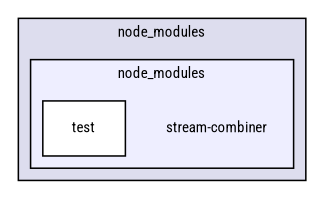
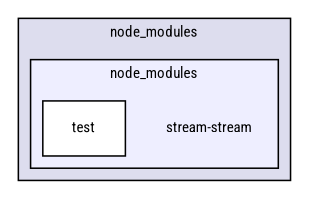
(217, 128) -> (209, 128)
